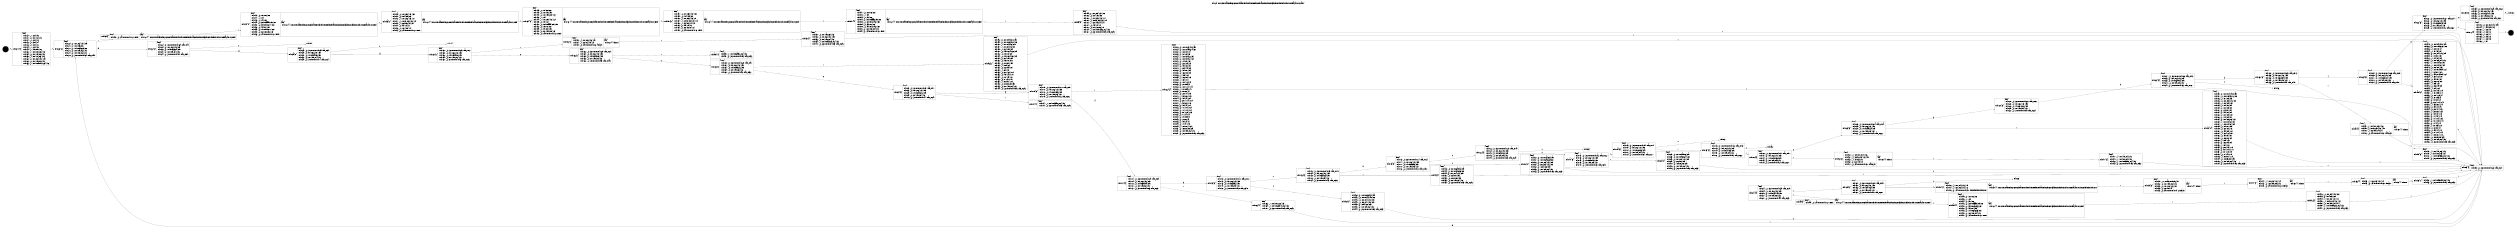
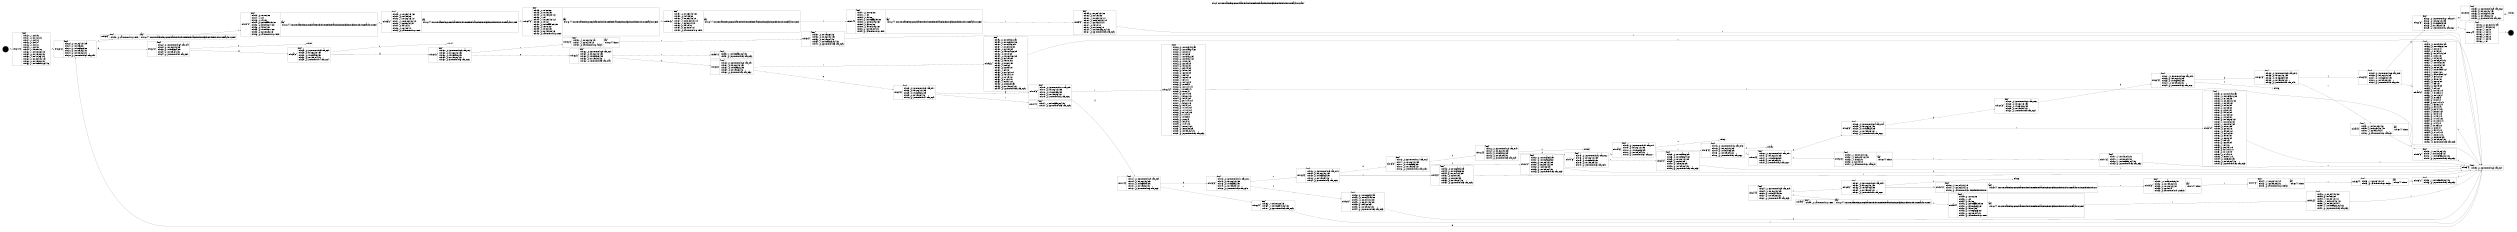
(2505, 13) -> (2506, 15)
